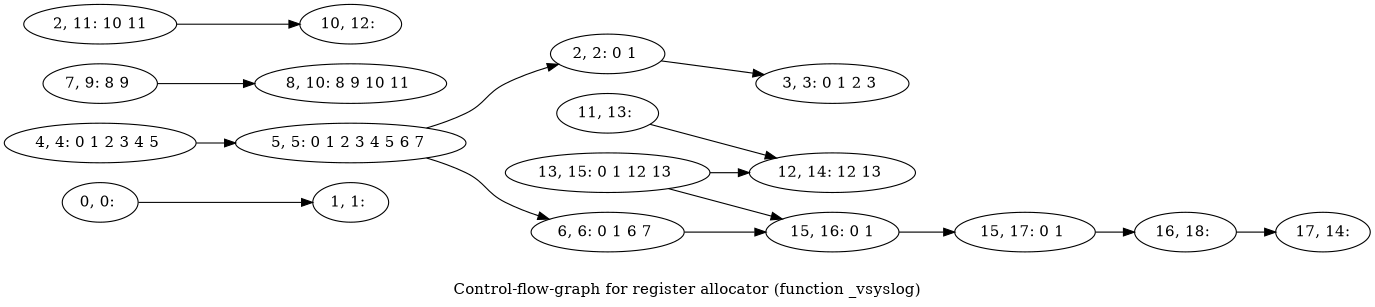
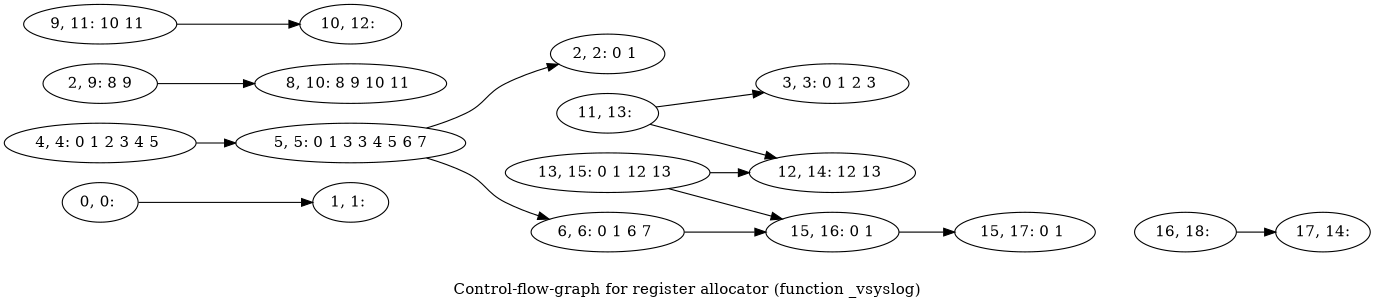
(100, 24) -> (100, 24)
(707, 67) -> (704, 101)
(100, 84) -> (100, 84)
(351, 143) -> (351, 143)
(1109, 232) -> none
